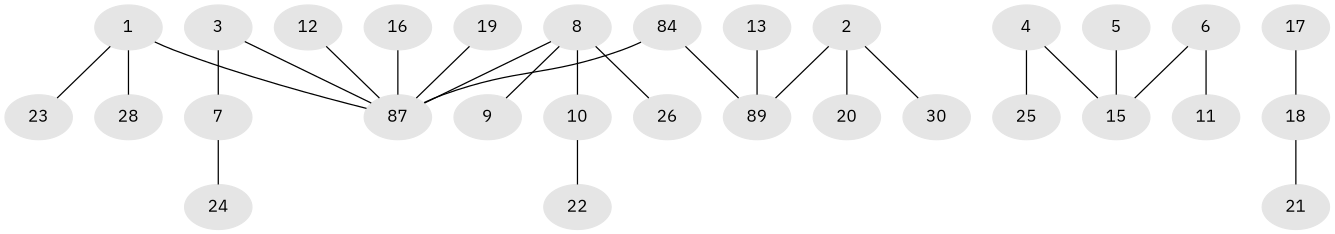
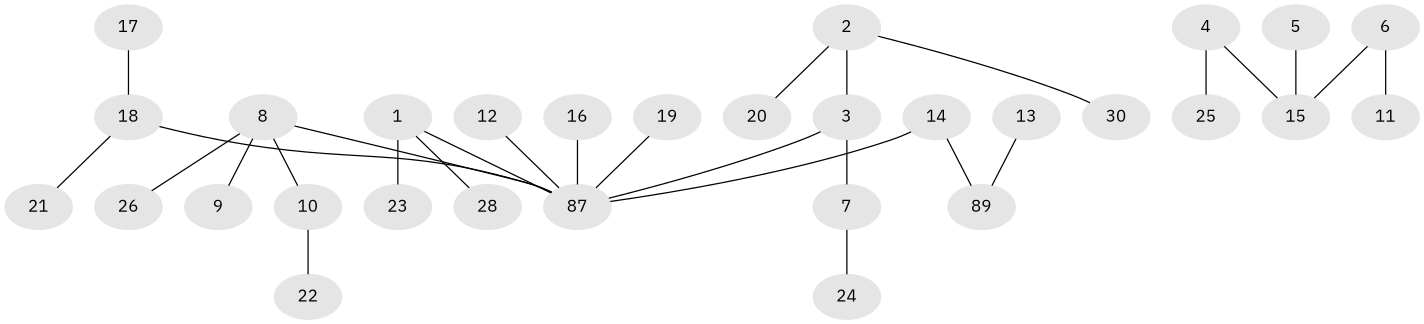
(667, 27) -> (937, 117)
(802, 72) -> (847, 72)
none -> (357, 156)
